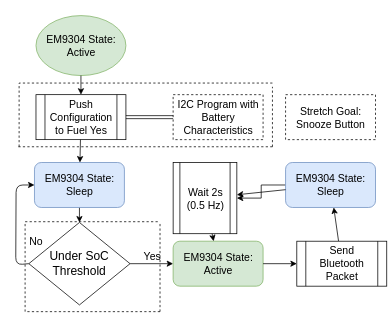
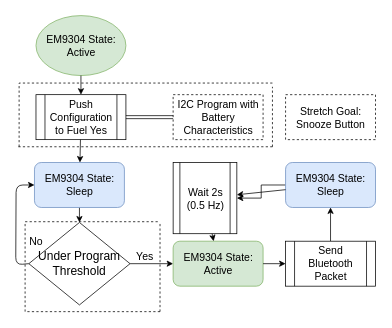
(153, 256) -> (145, 256)
(80, 264) -> (80, 264)
(342, 264) -> (331, 264)
